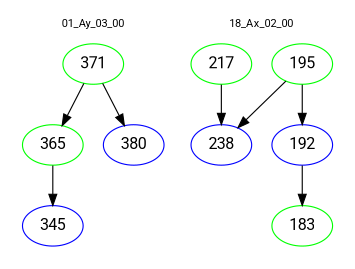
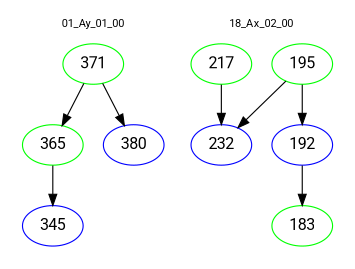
(93, 24) -> (93, 24)
(221, 145) -> (221, 145)
